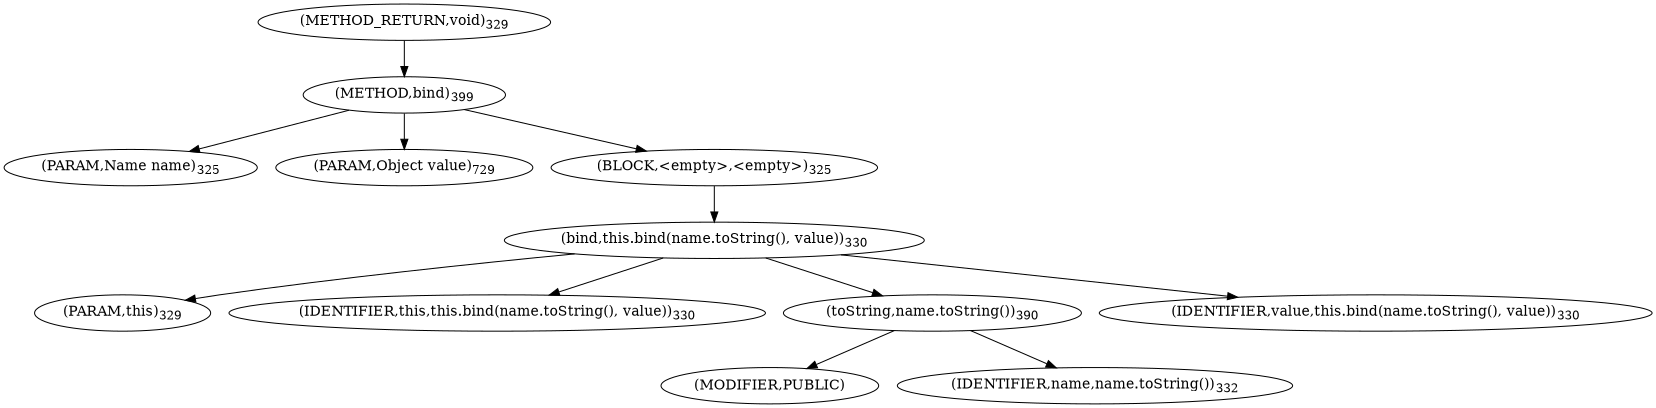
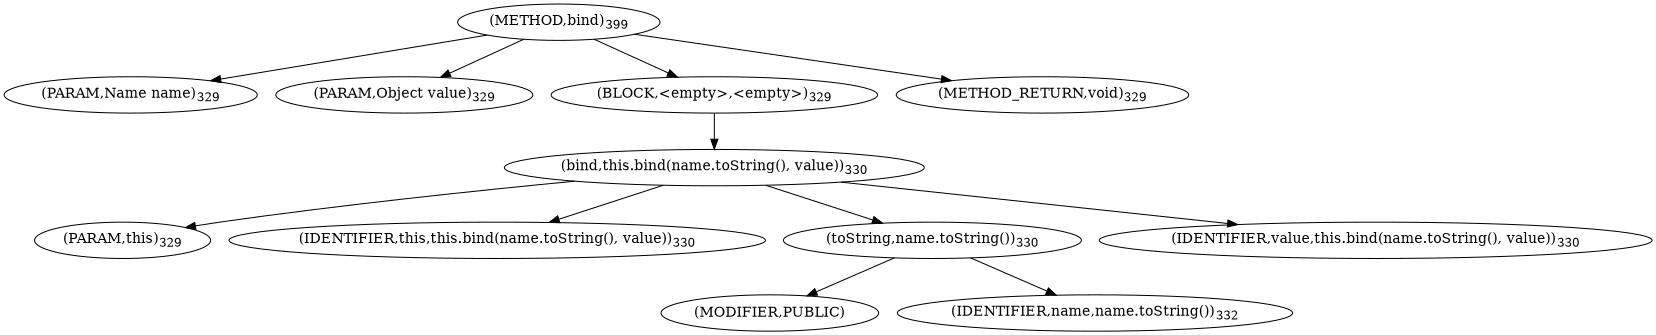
(404, 54) -> (788, 57)
(208, 166) -> (208, 93)
(484, 166) -> (484, 93)
(820, 166) -> (820, 93)
(1027, 311) -> (1027, 239)
